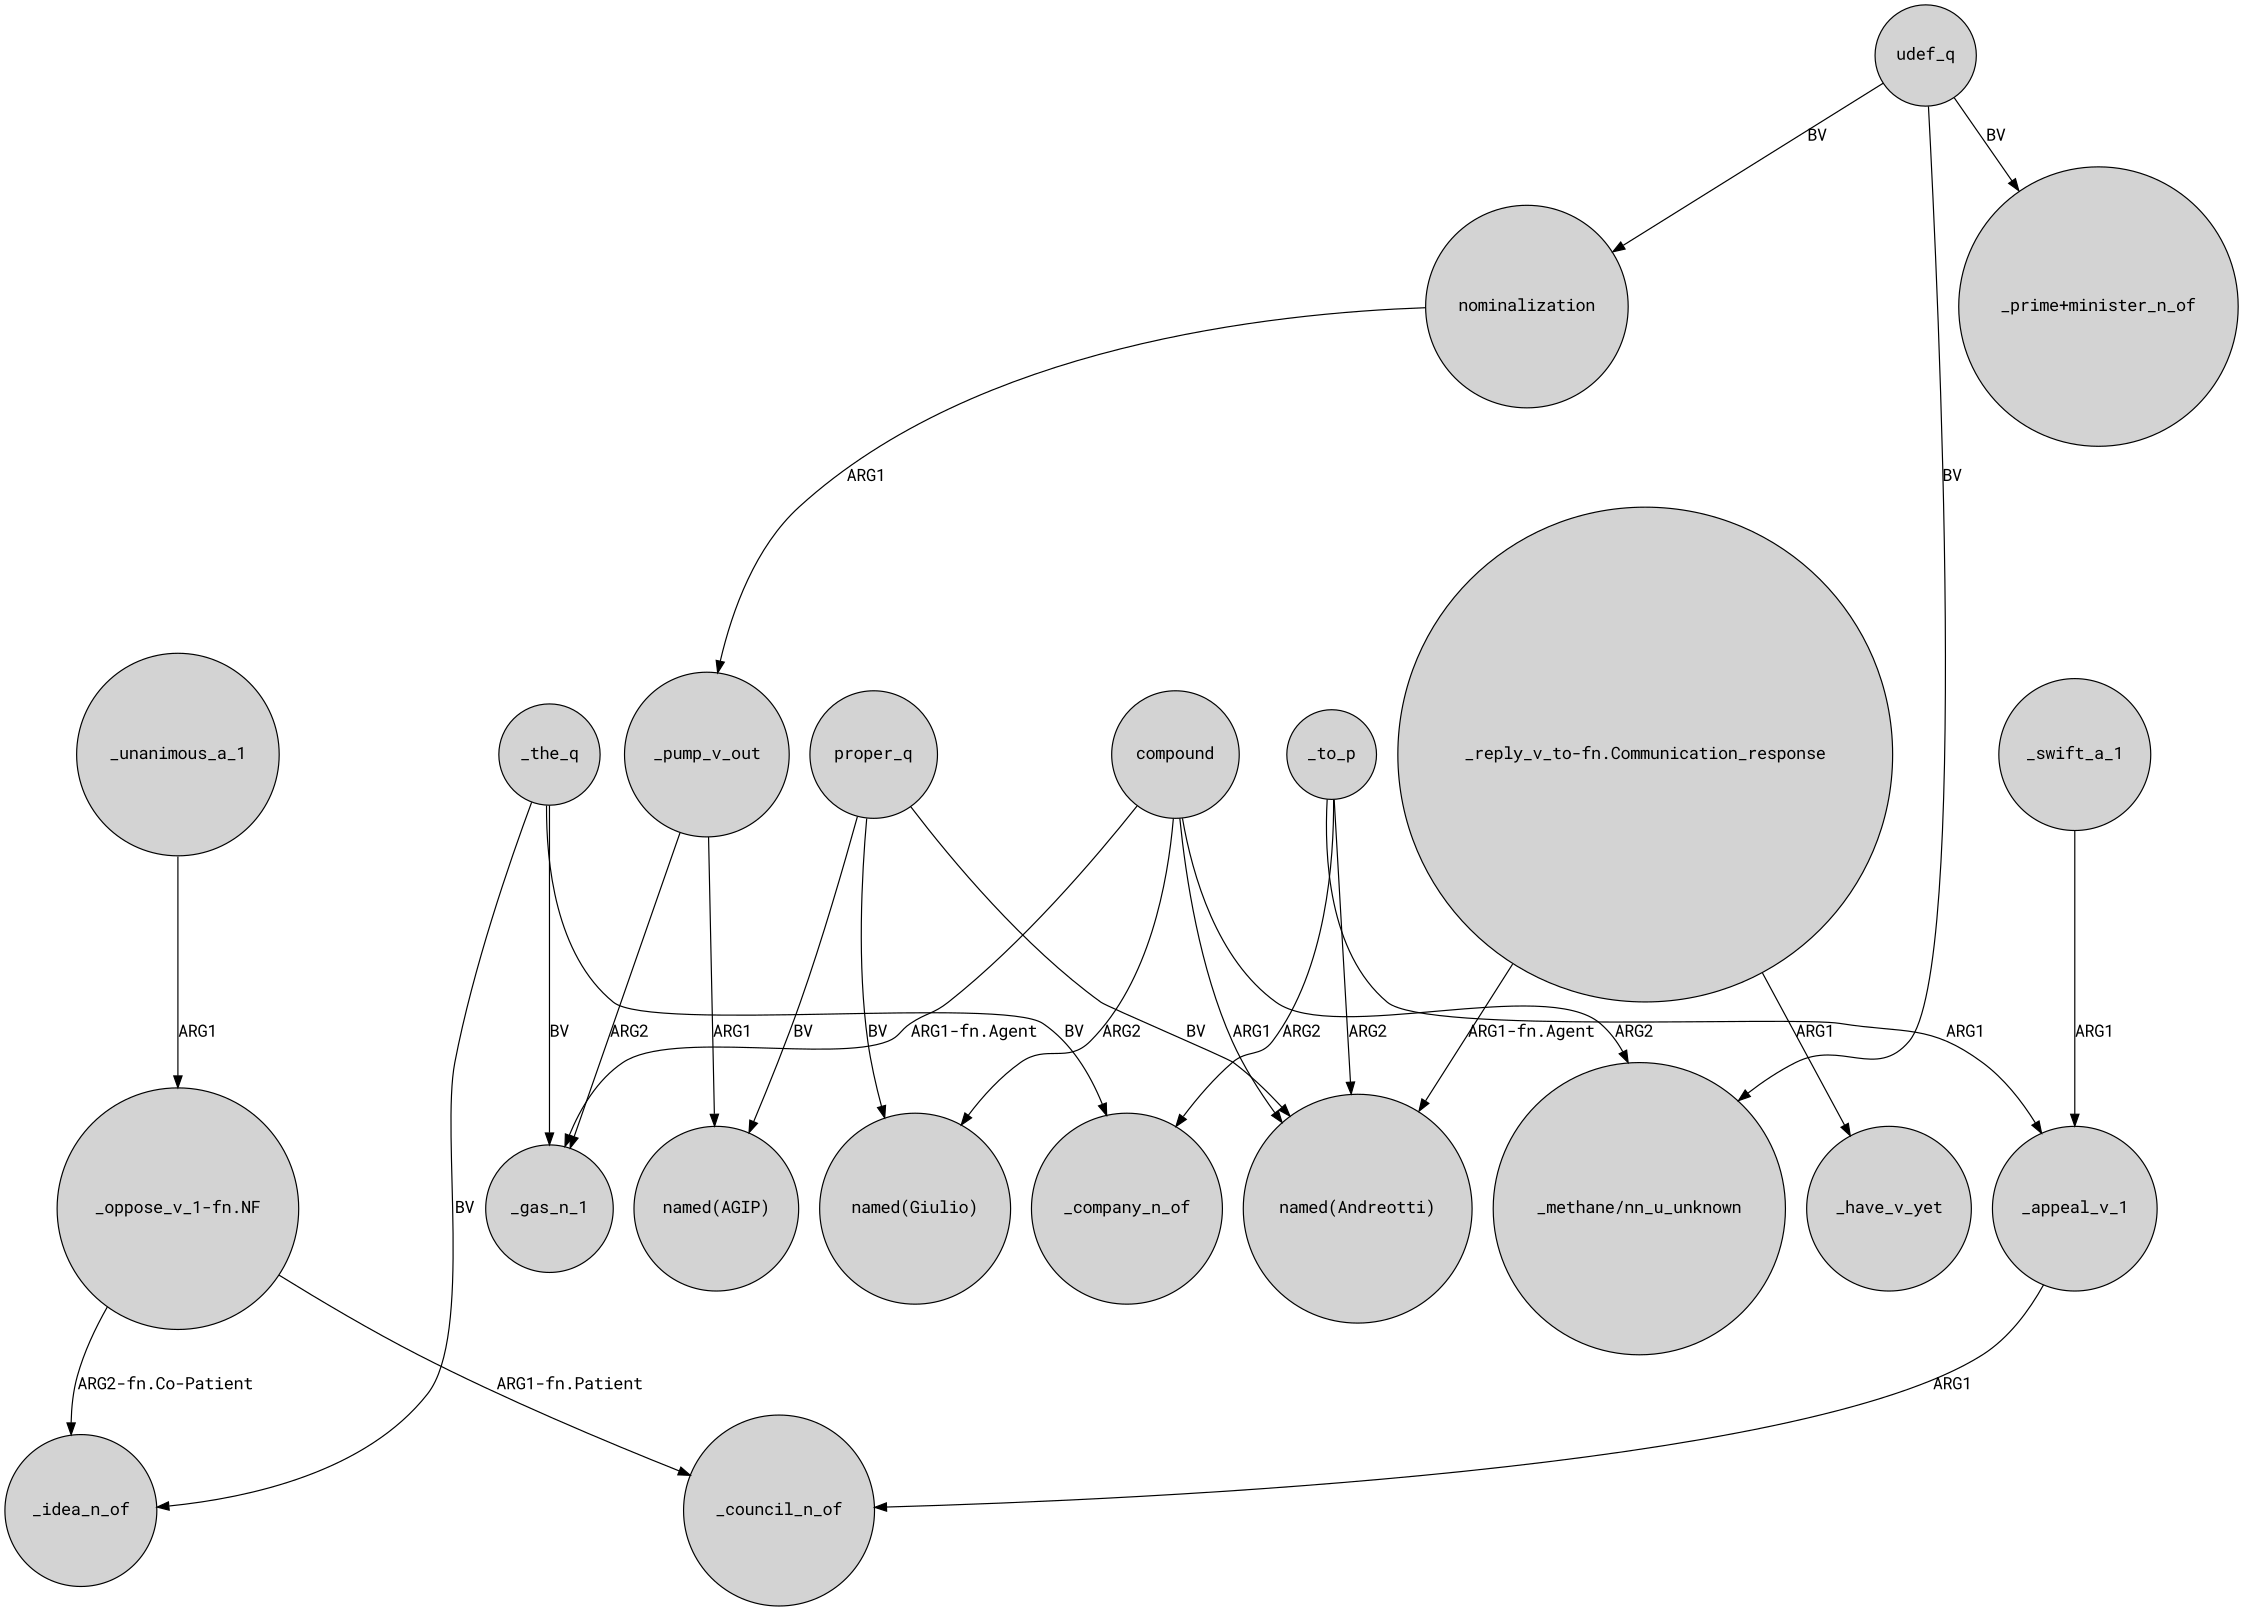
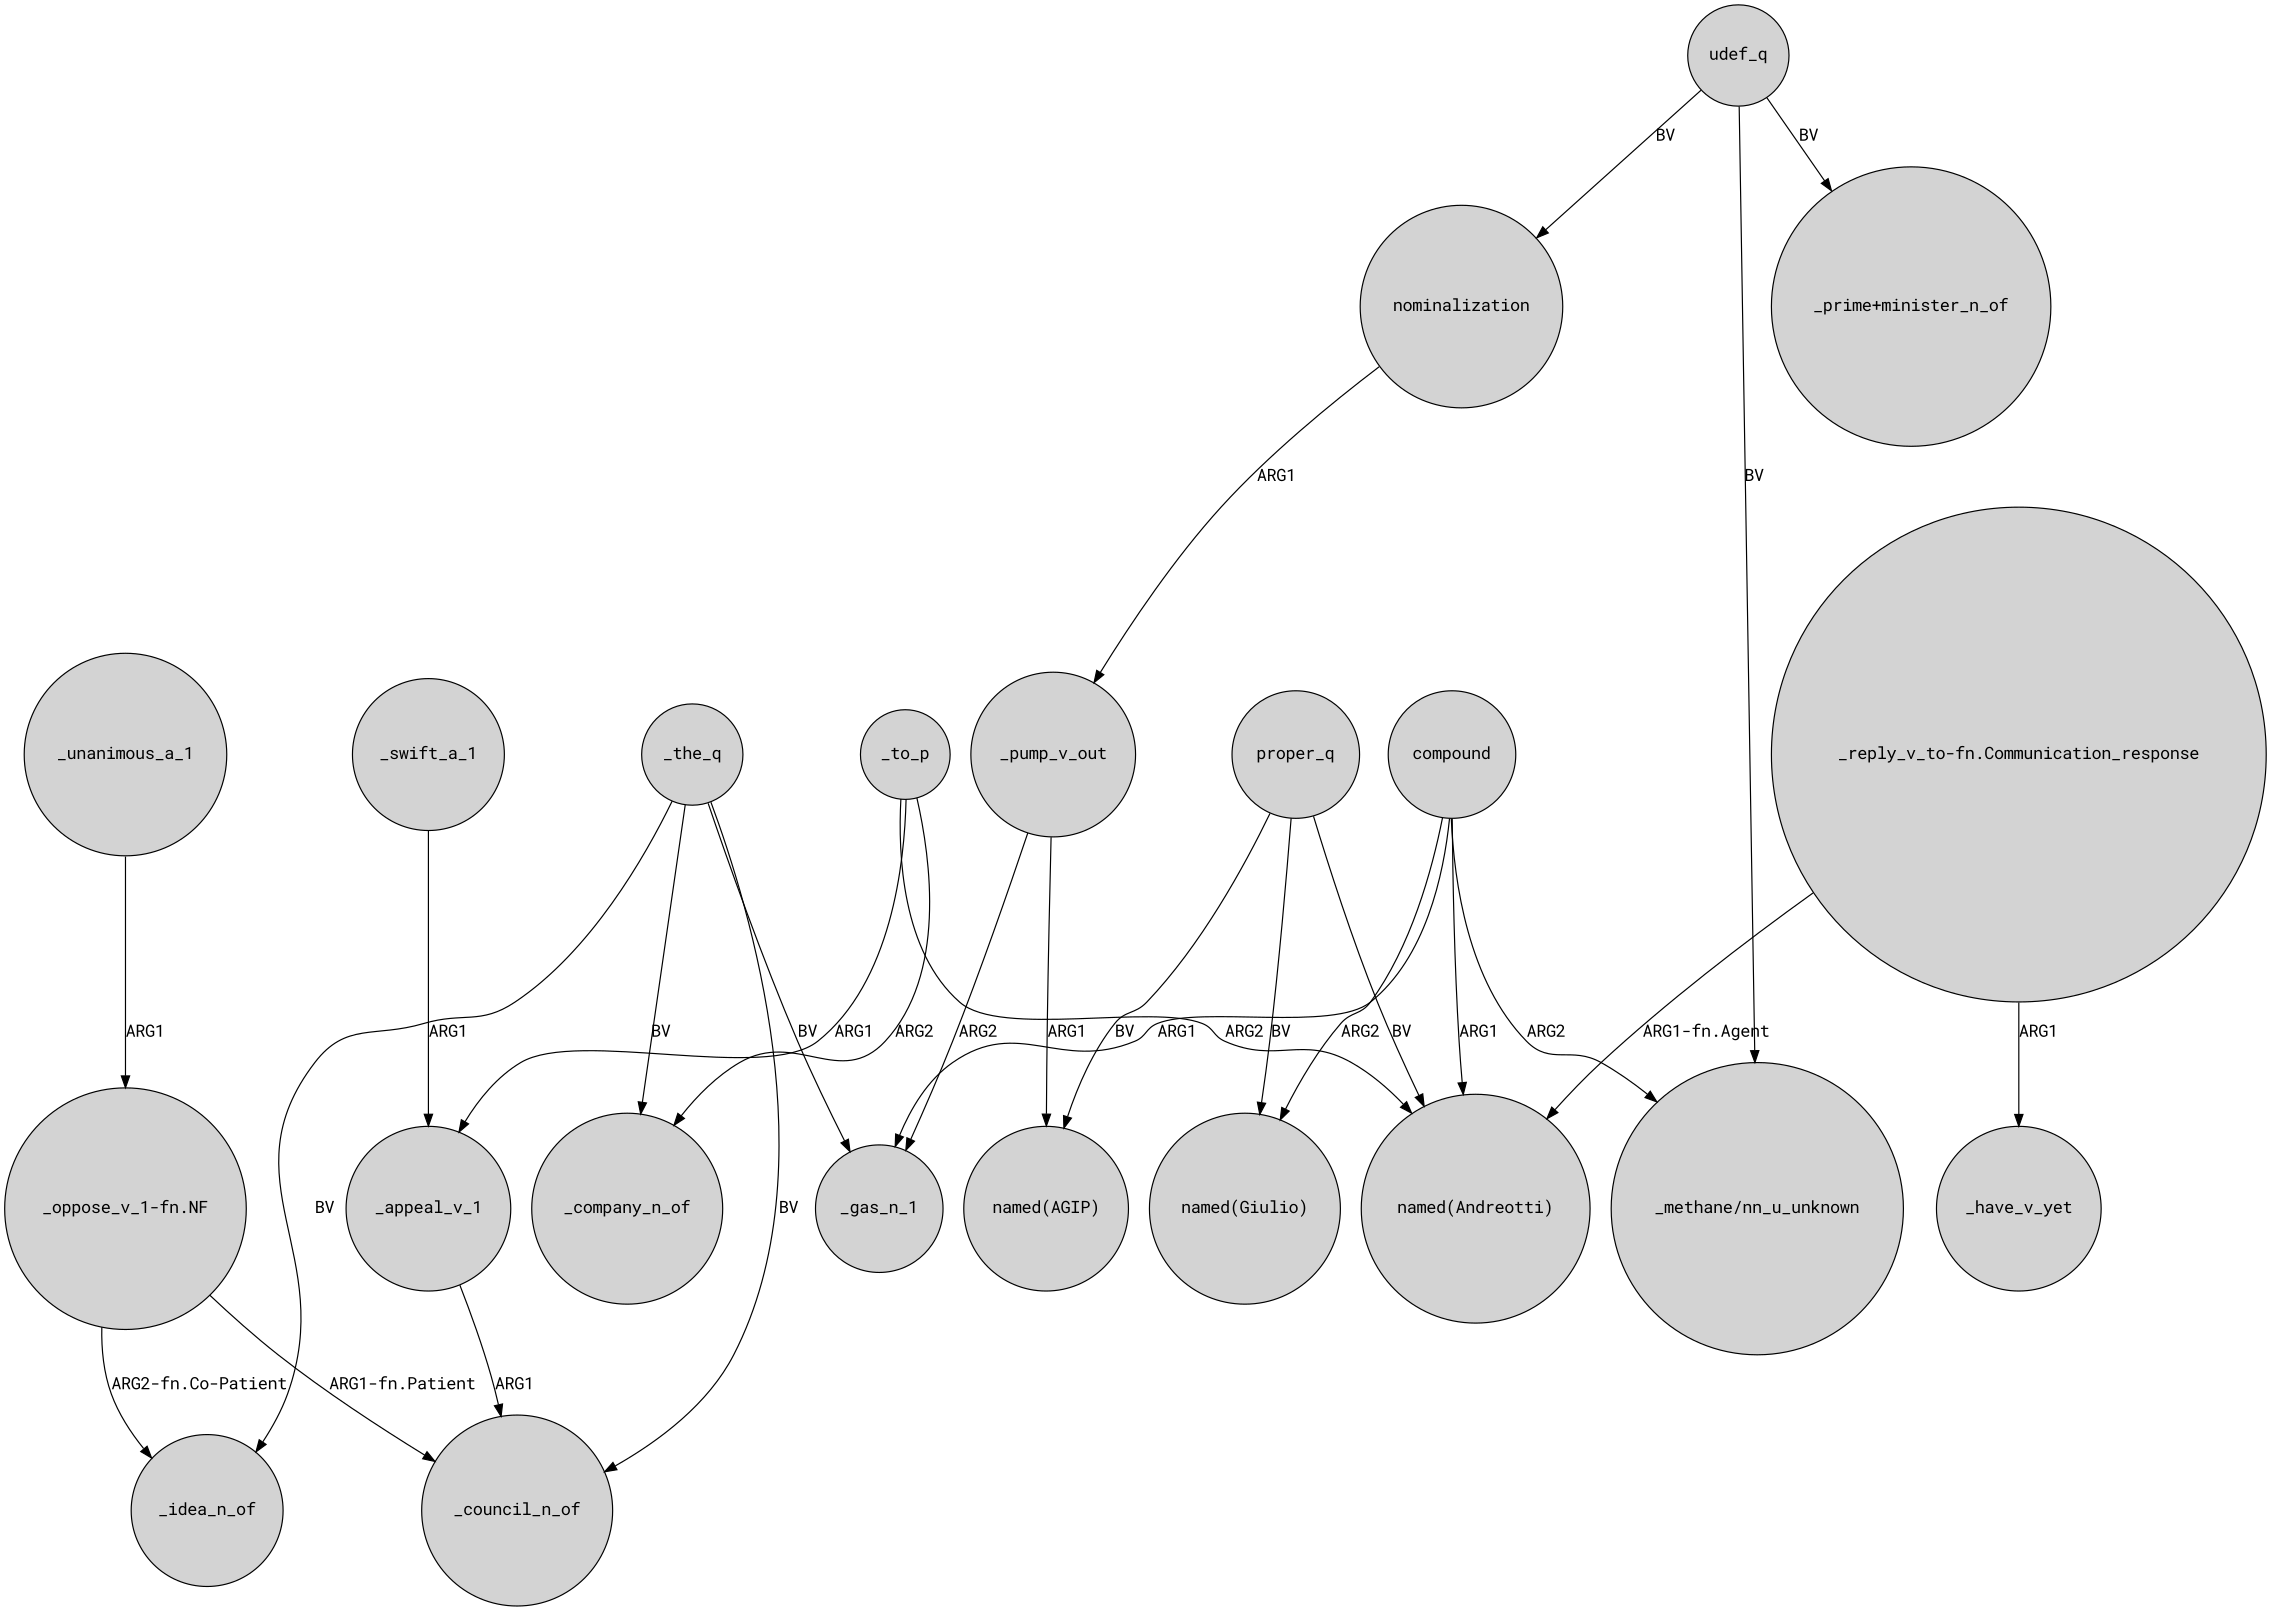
(974, 1032) -> (1177, 1032)
none -> (778, 1160)
